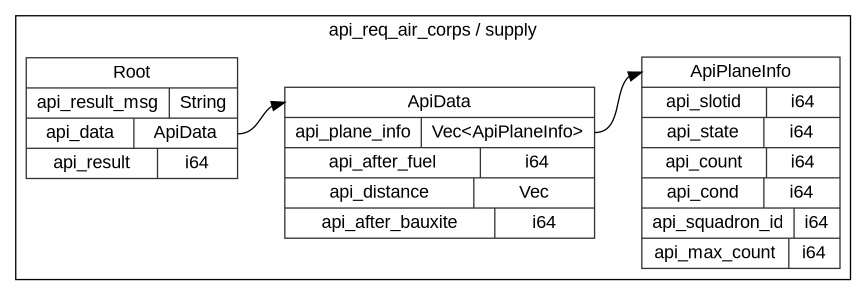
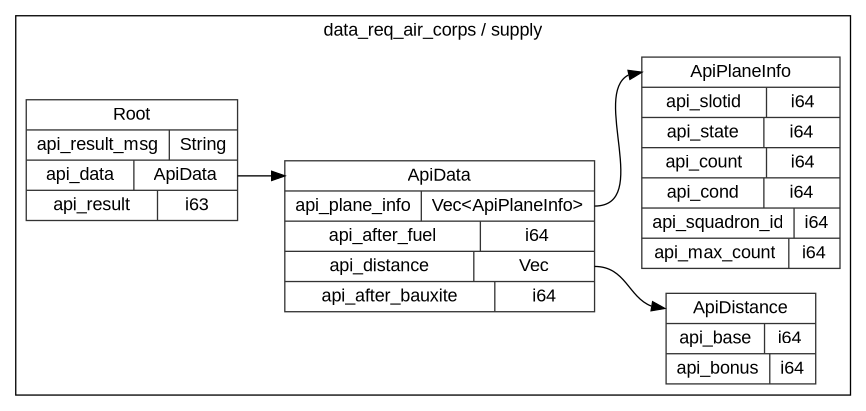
(433, 31) -> (433, 31)
(198, 163) -> (198, 205)
none -> (741, 339)
